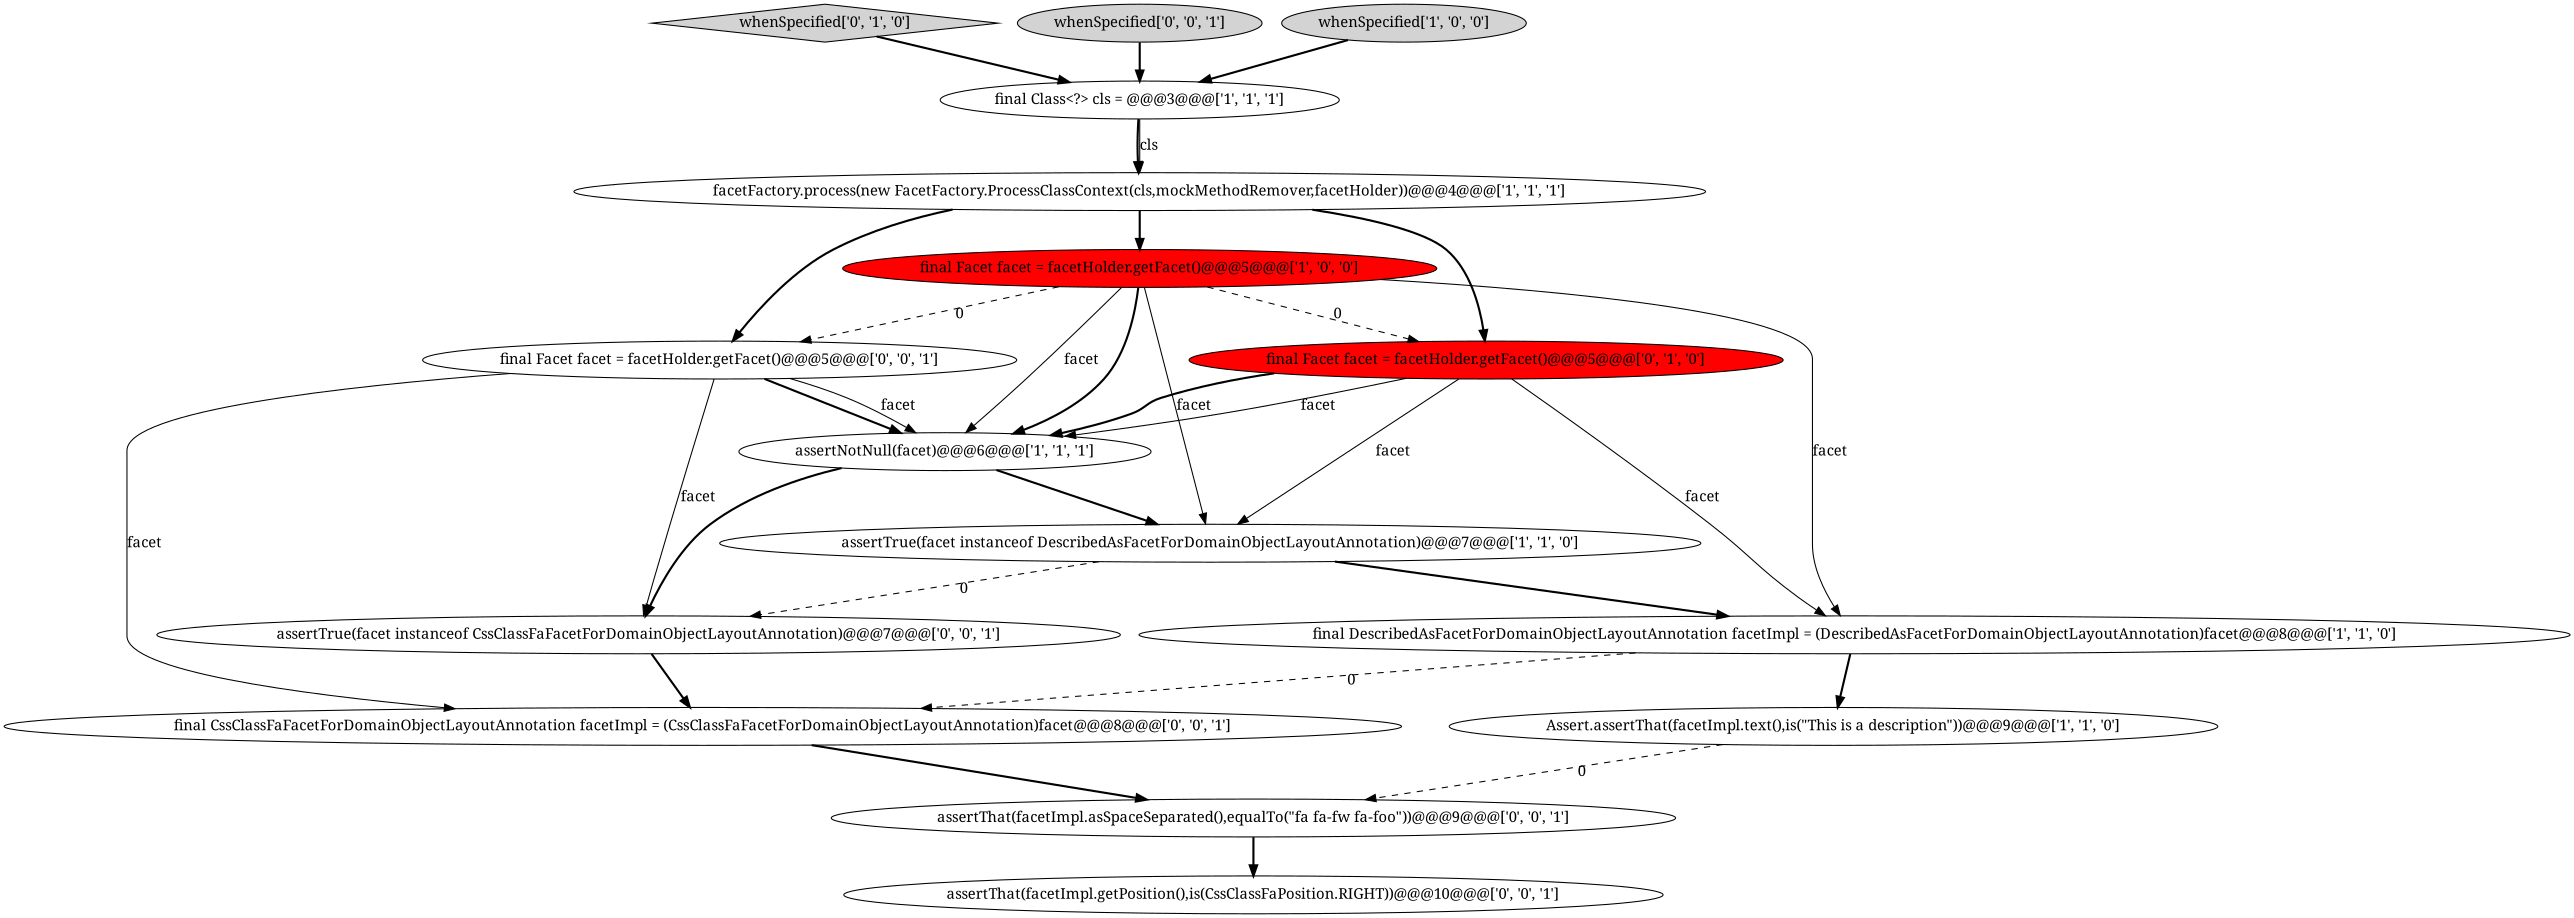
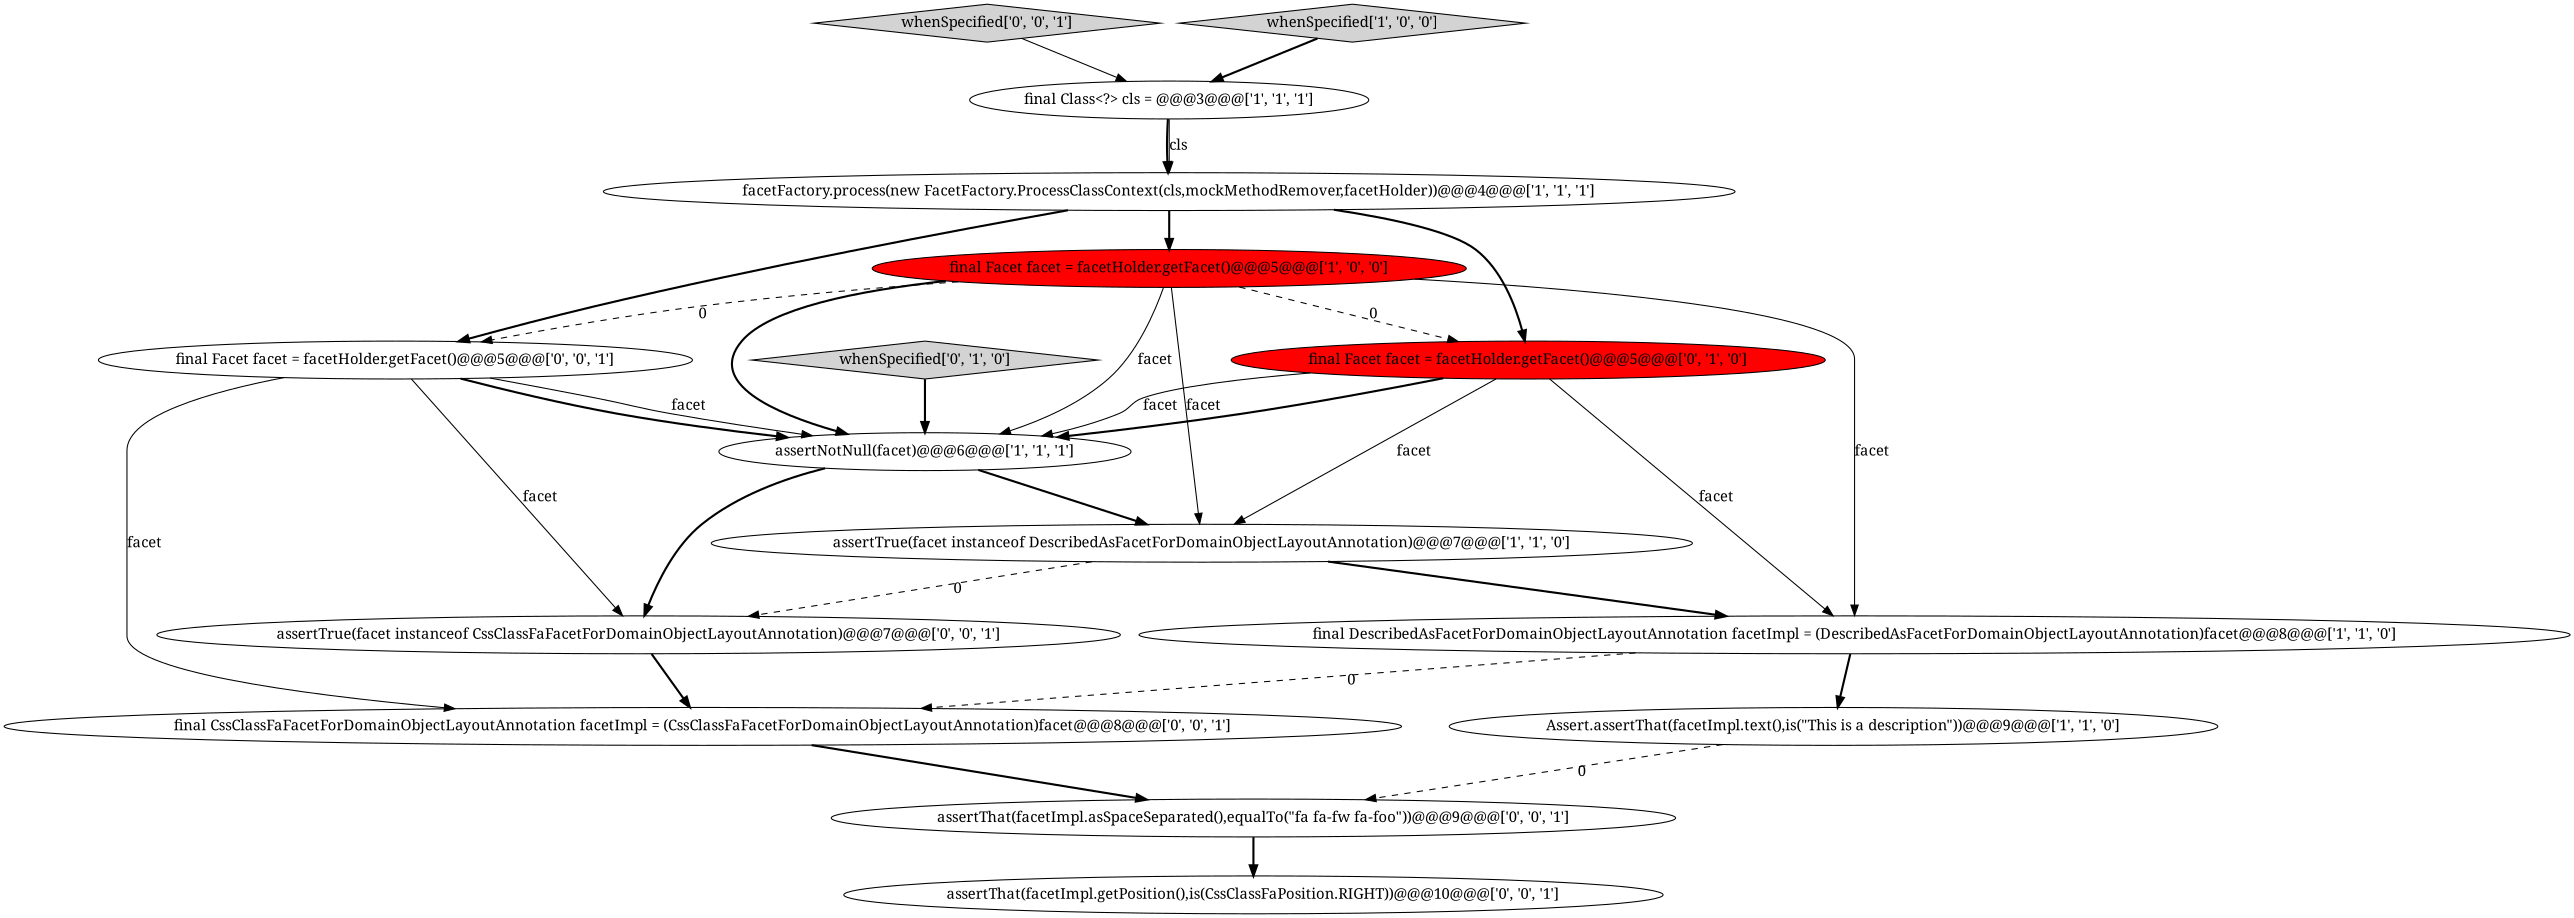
(1140, 23) -> (987, 23)
(1404, 23) -> (1352, 23)
(1140, 56) -> (1069, 58)
(968, 58) -> (925, 401)
